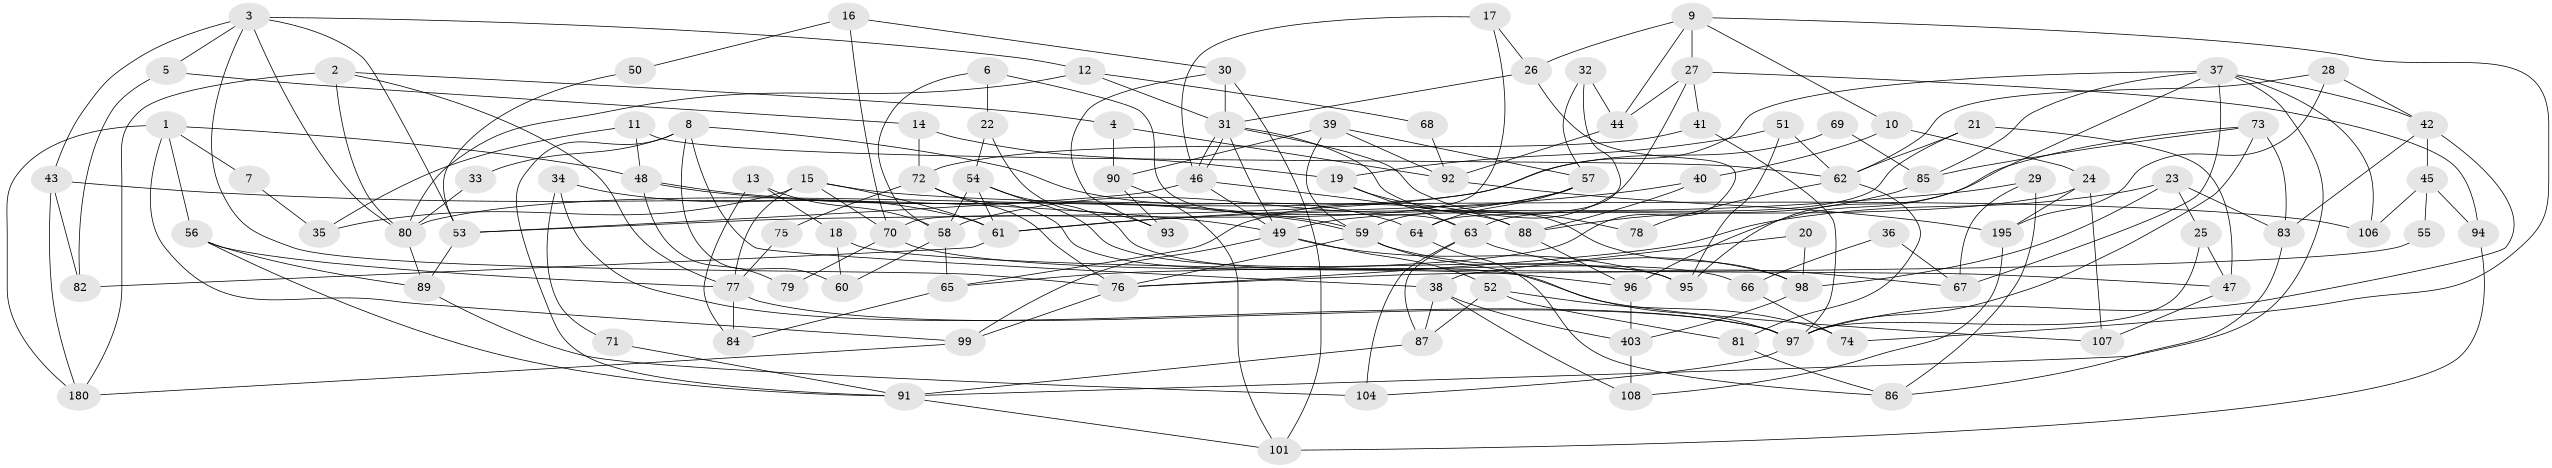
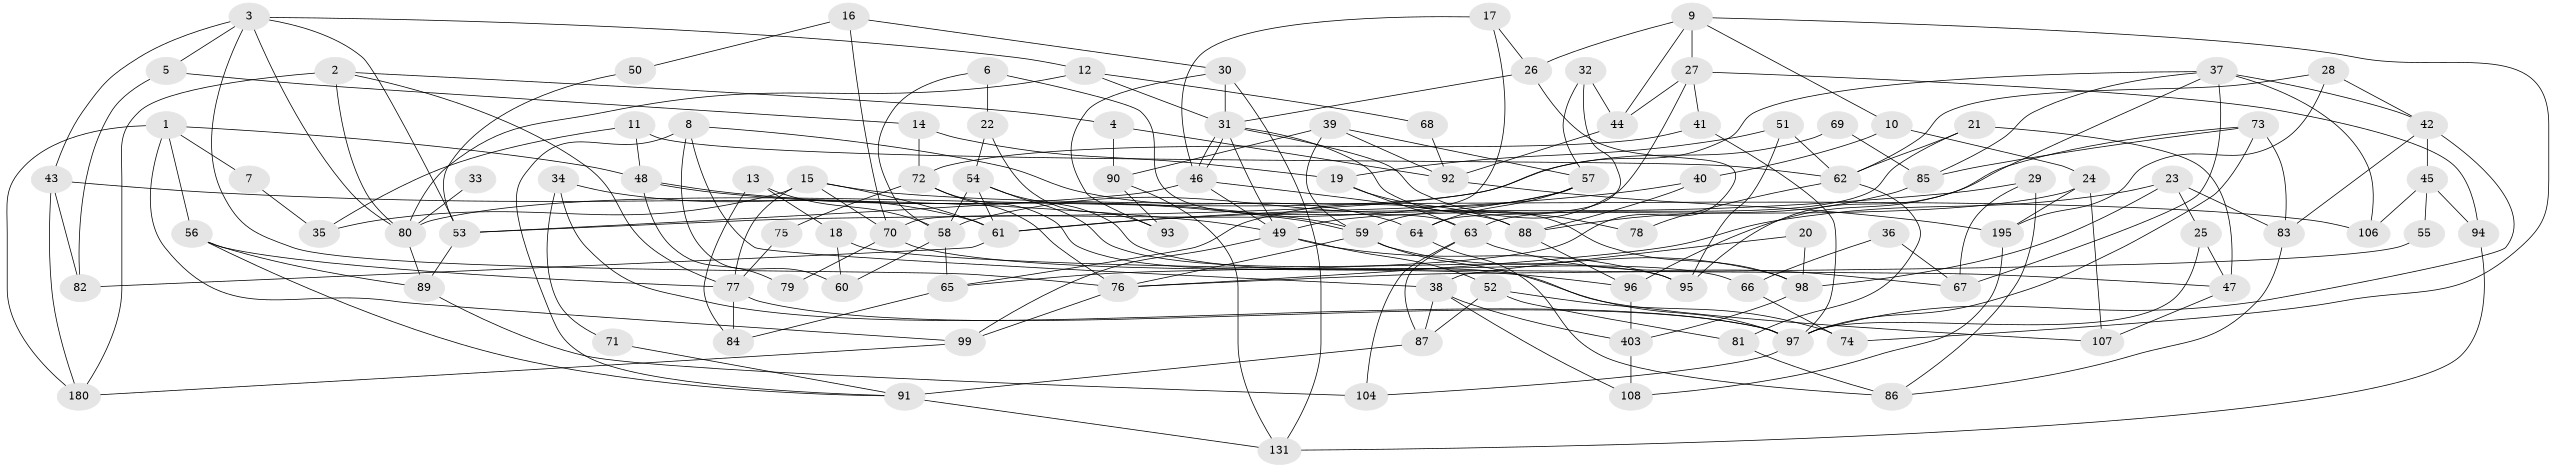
(583, 153) -> none
(1744, 370) -> none
(1280, 451) -> (1280, 451)
